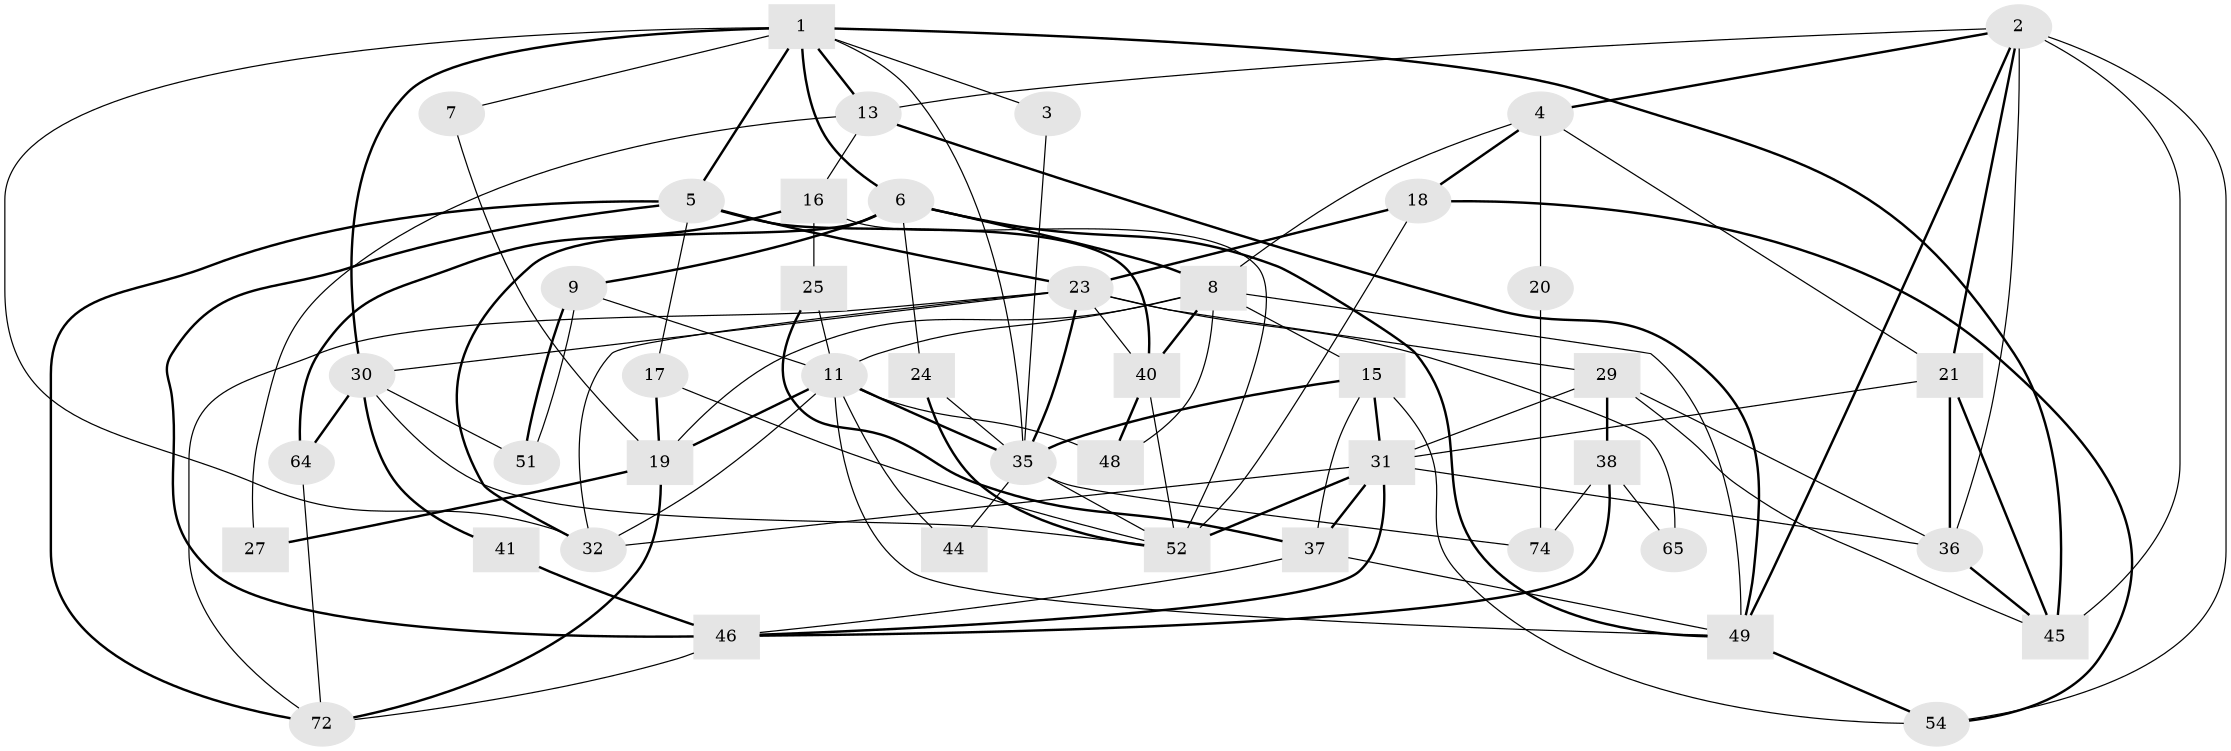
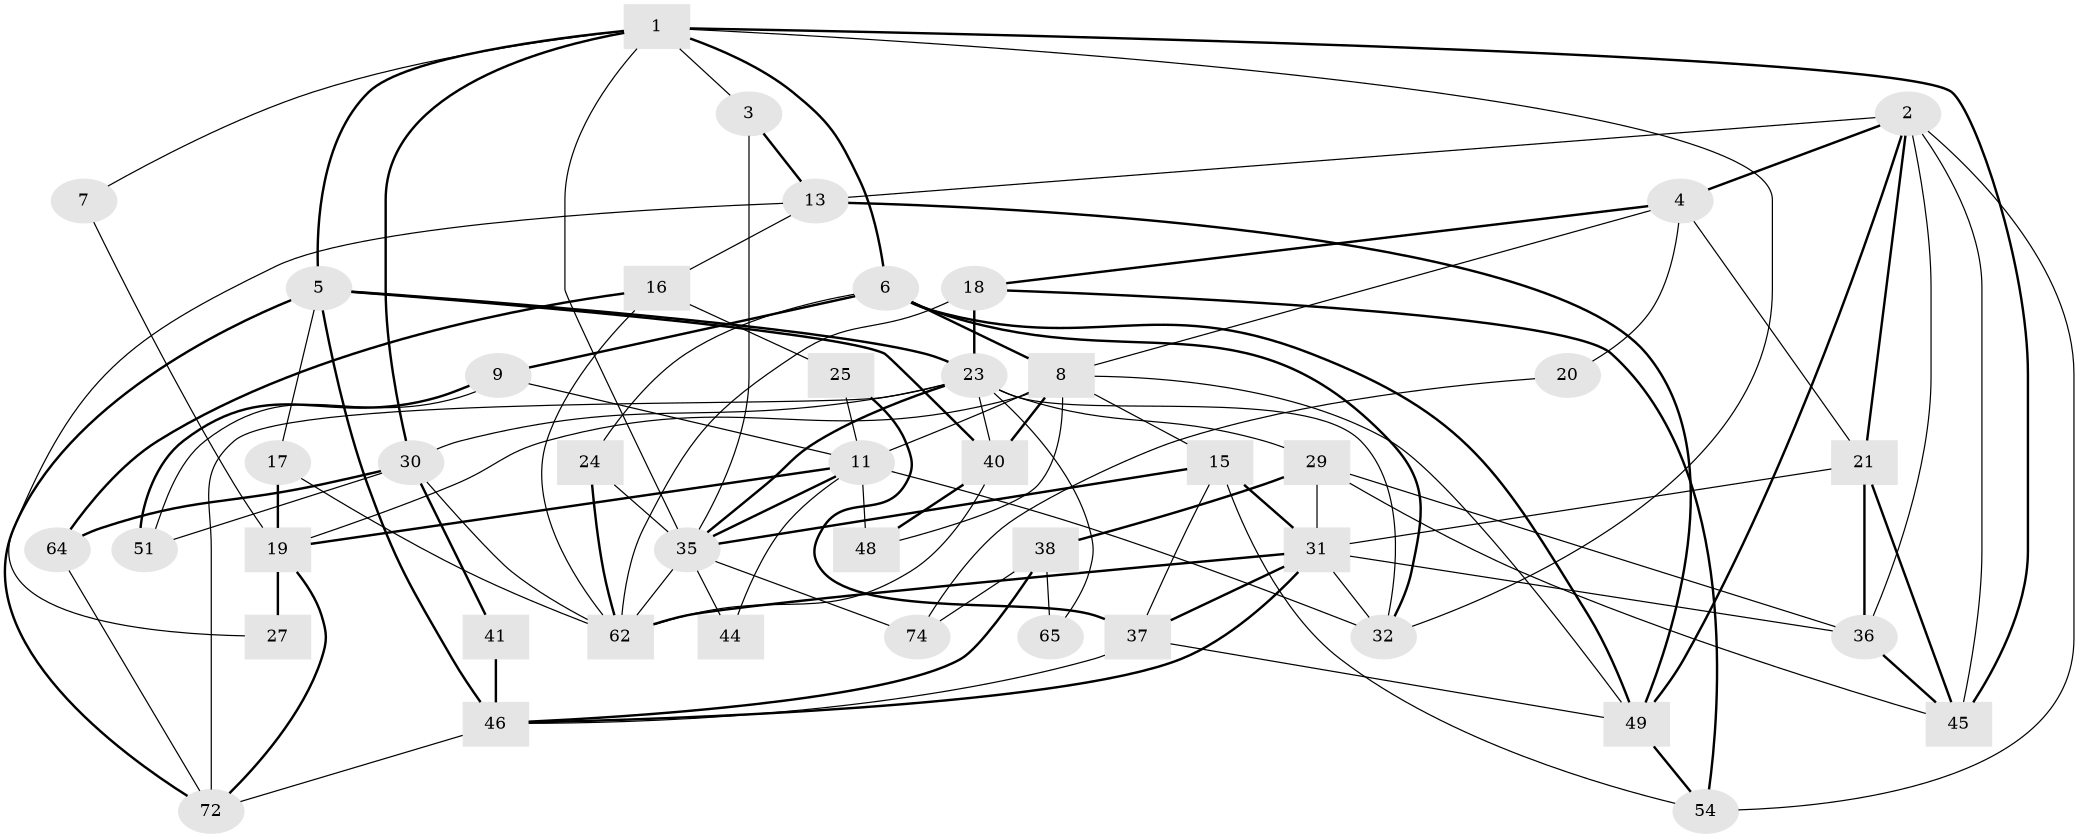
(836, 72) -> (782, 157)
(1177, 550) -> (621, 637)
(1209, 614) -> none
